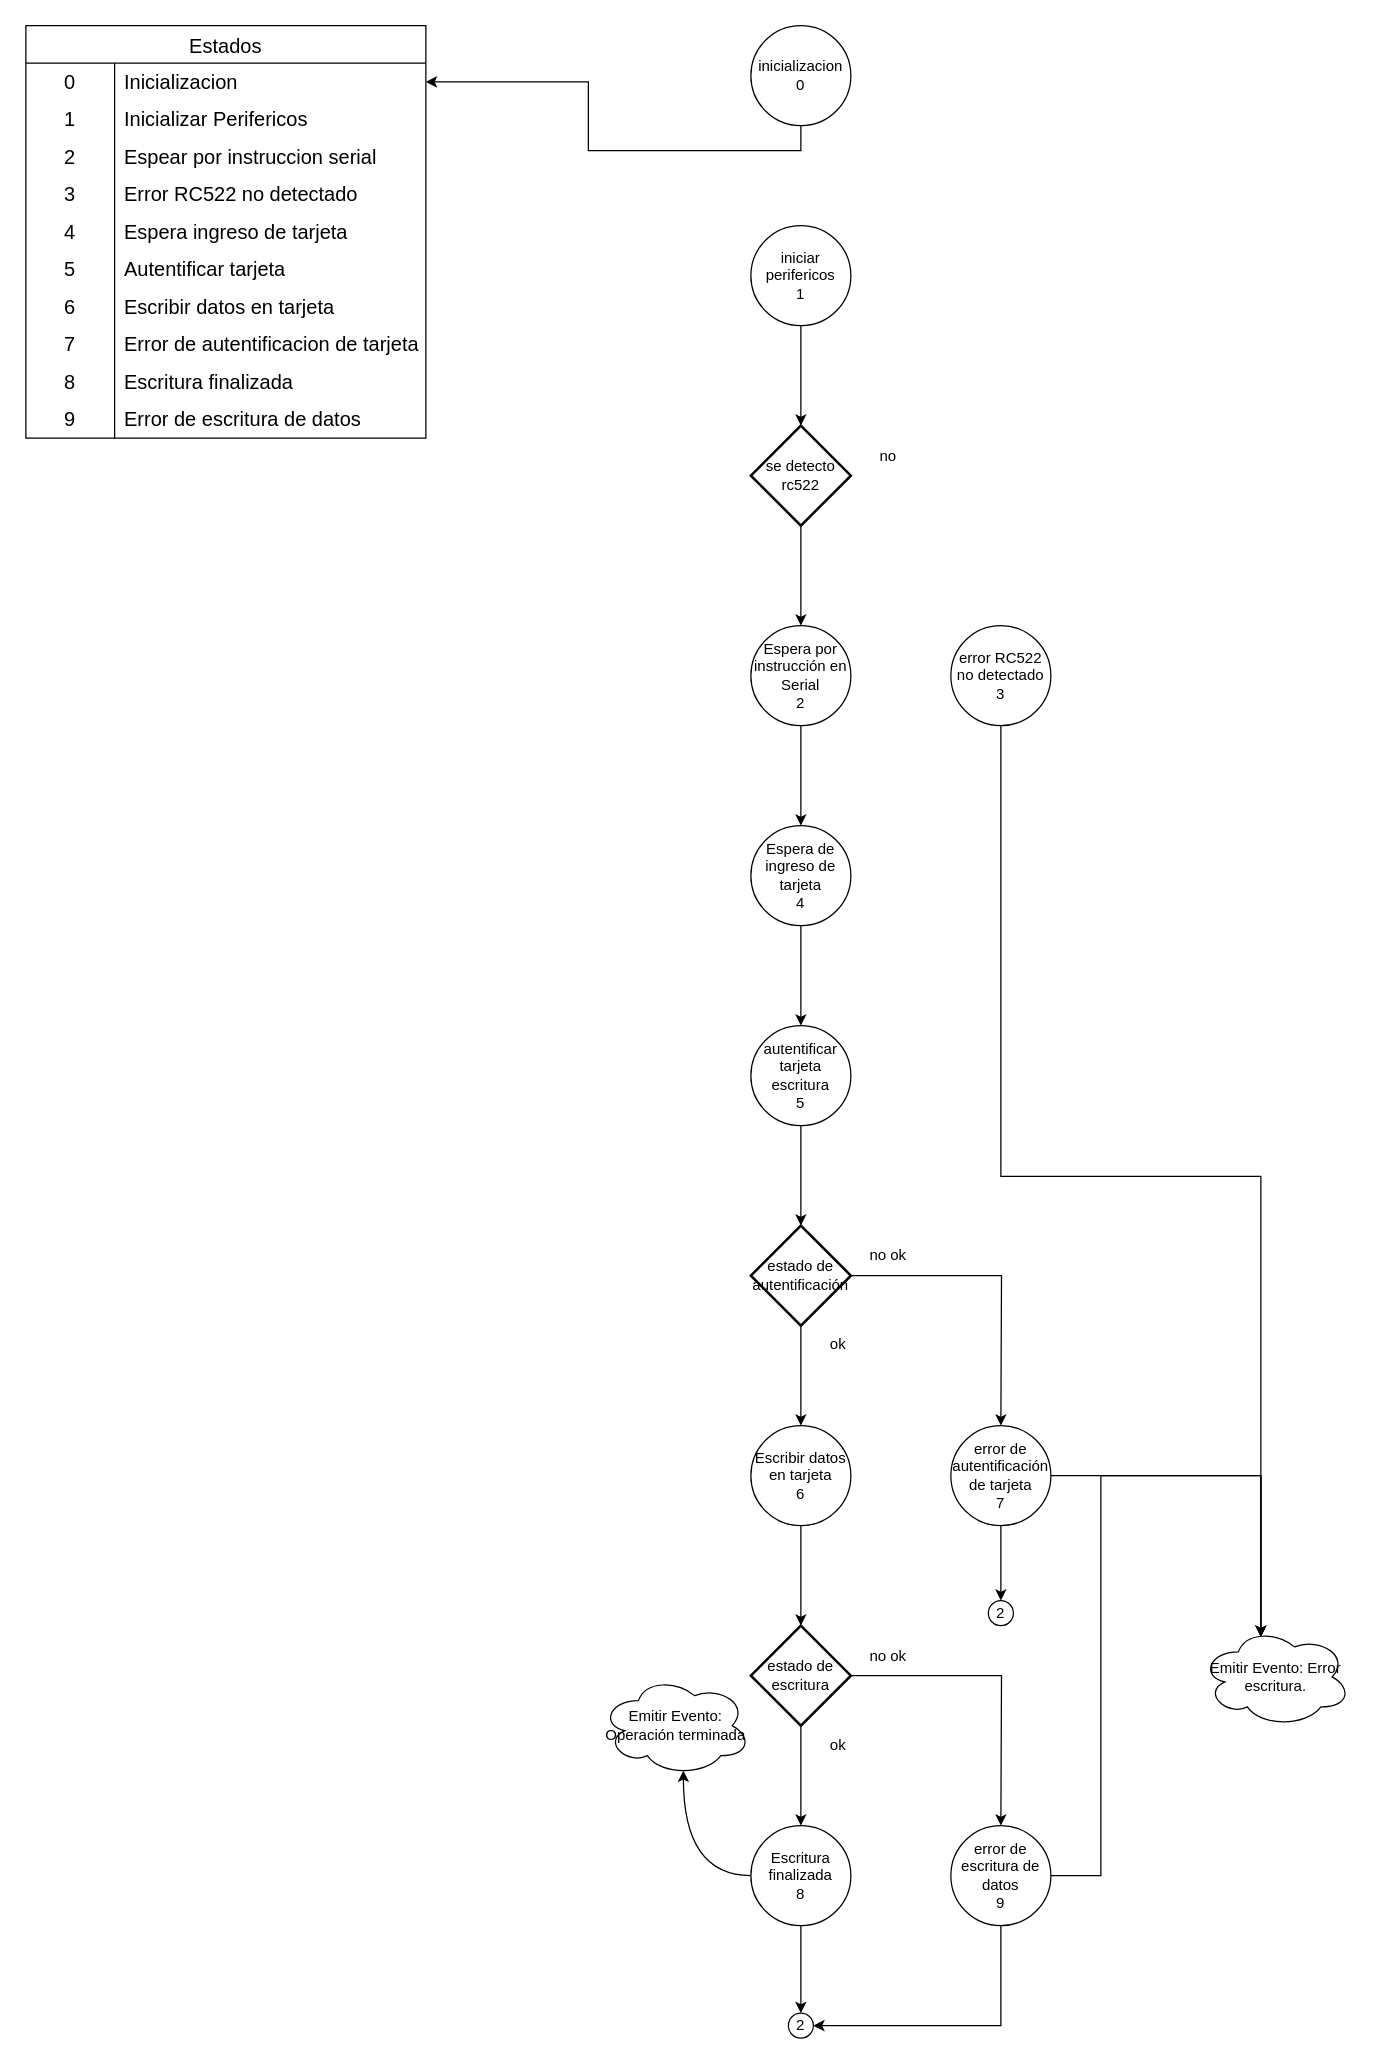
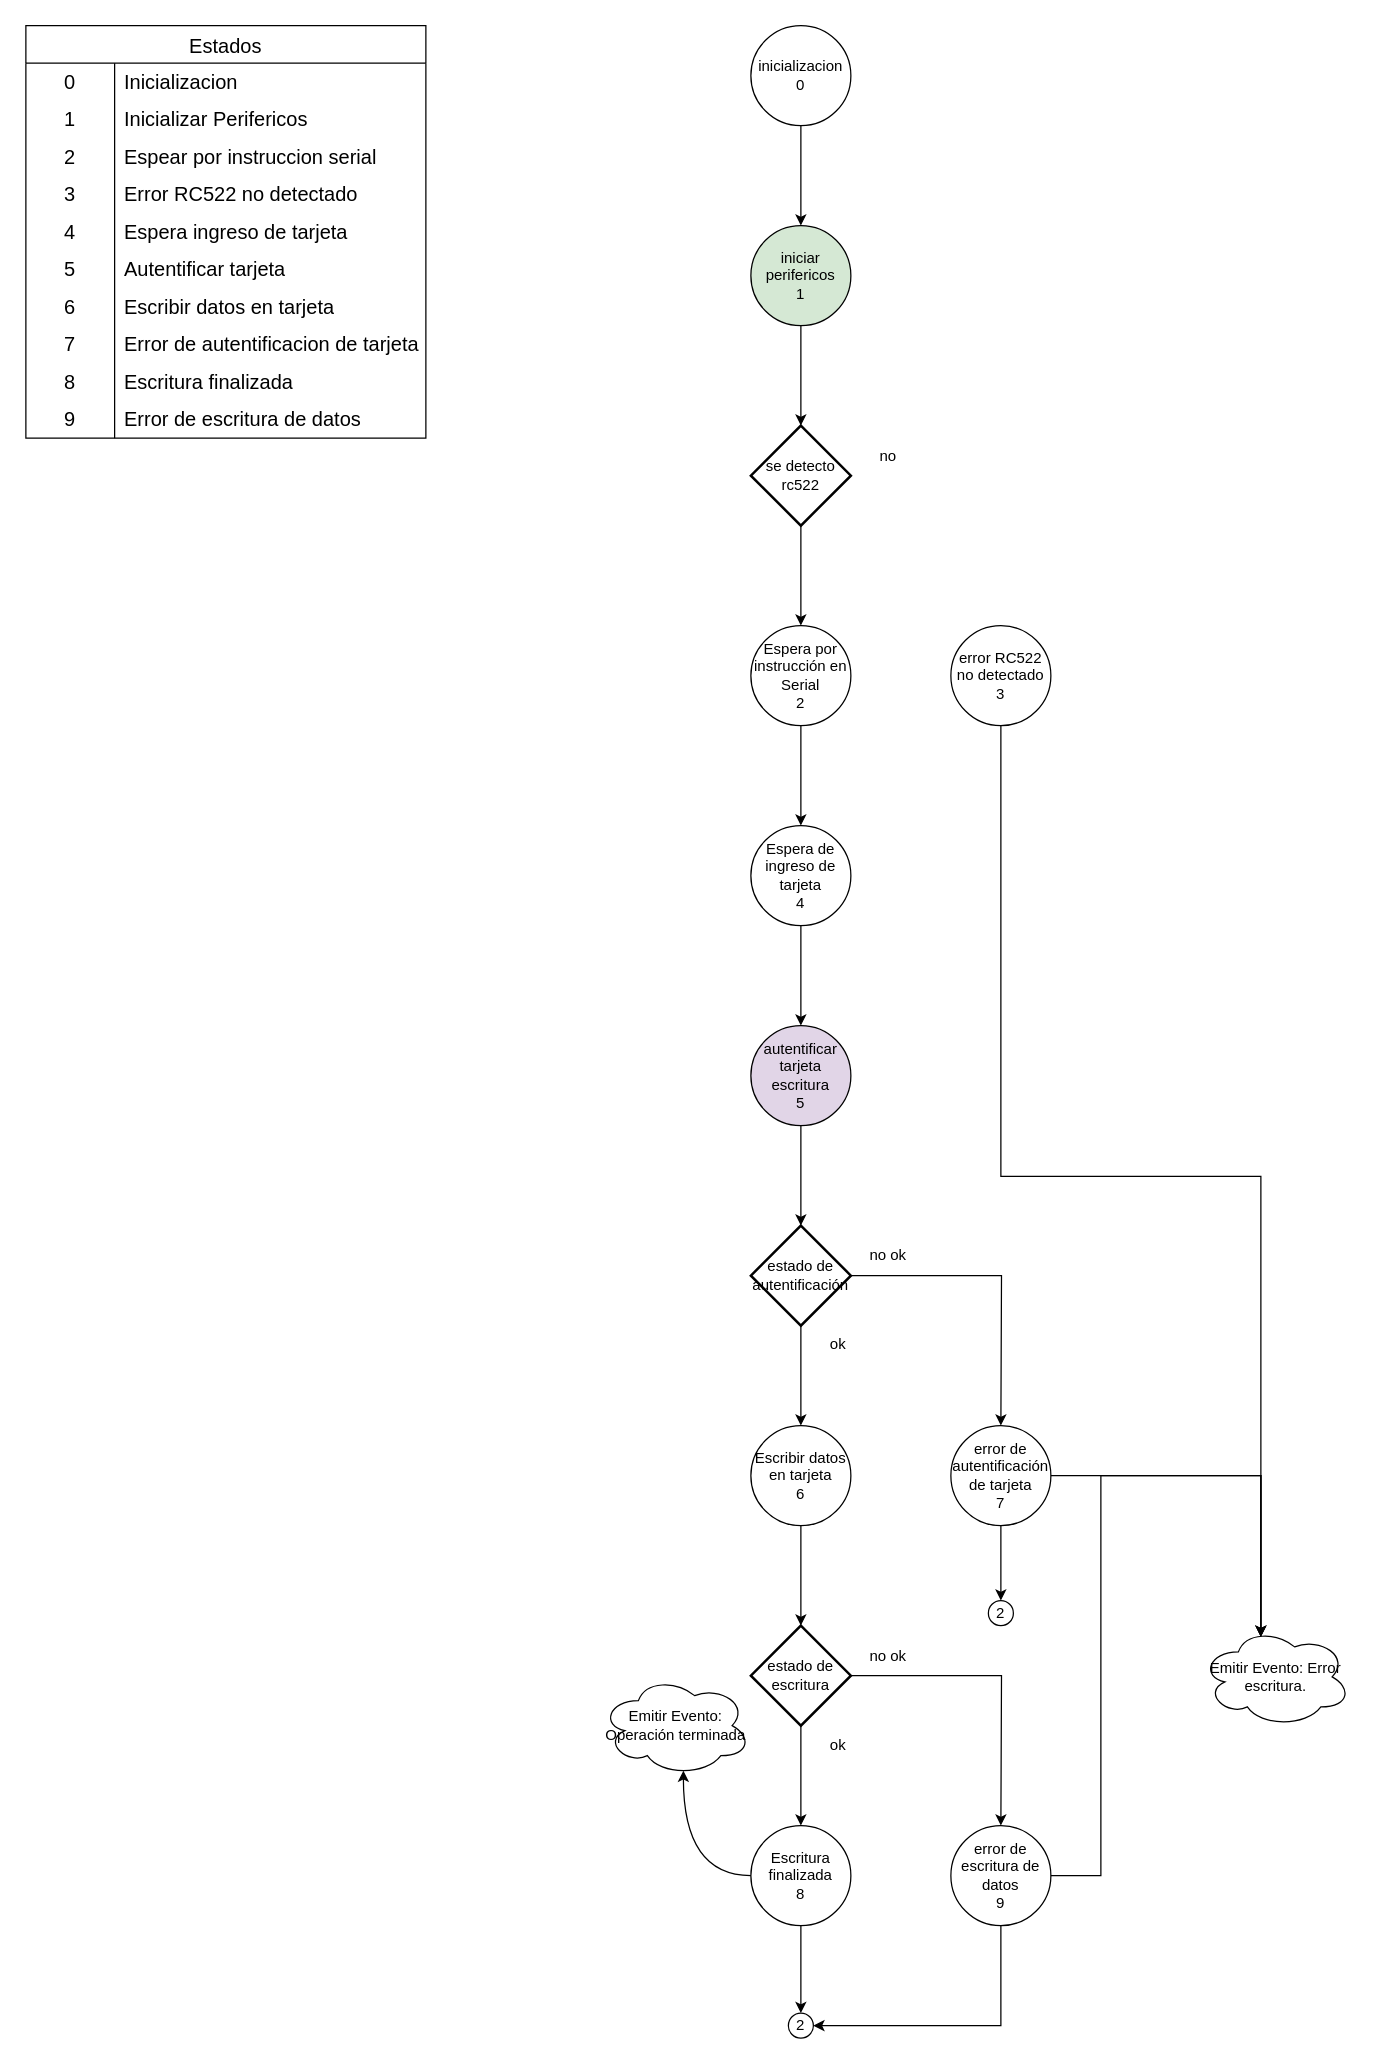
(588, 148) -> (801, 183)
(801, 276) -> (801, 276)
(801, 1076) -> (801, 1076)
